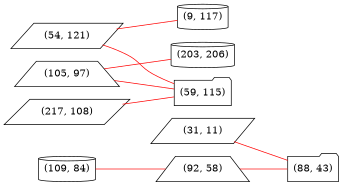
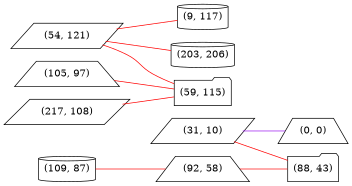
(133, 65) -> (138, 46)
(203, 131) -> (203, 131)
none -> (313, 131)
(67, 169) -> (67, 169)
